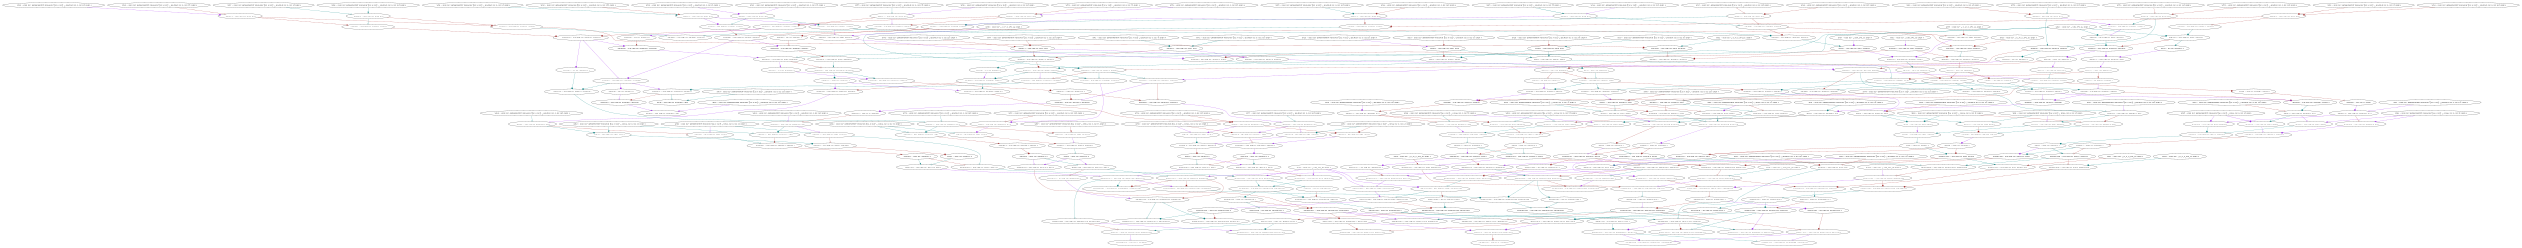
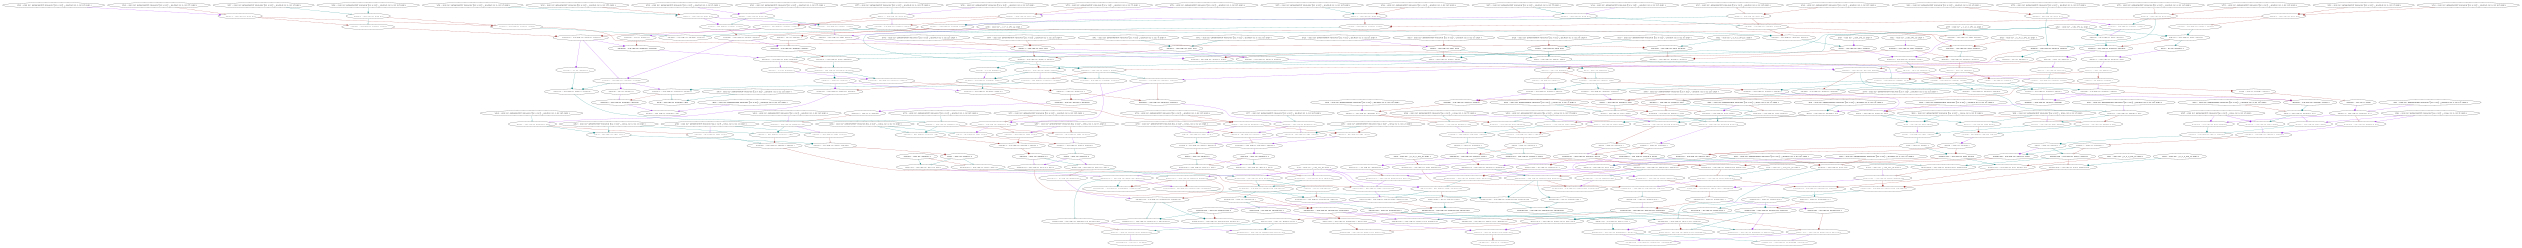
none -> (1020, 135)
(921, 142) -> (968, 162)
(847, 151) -> (1067, 171)
